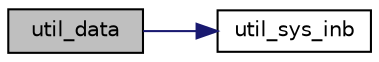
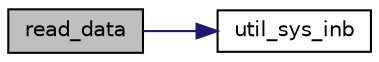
(76, 31) -> (76, 31)
